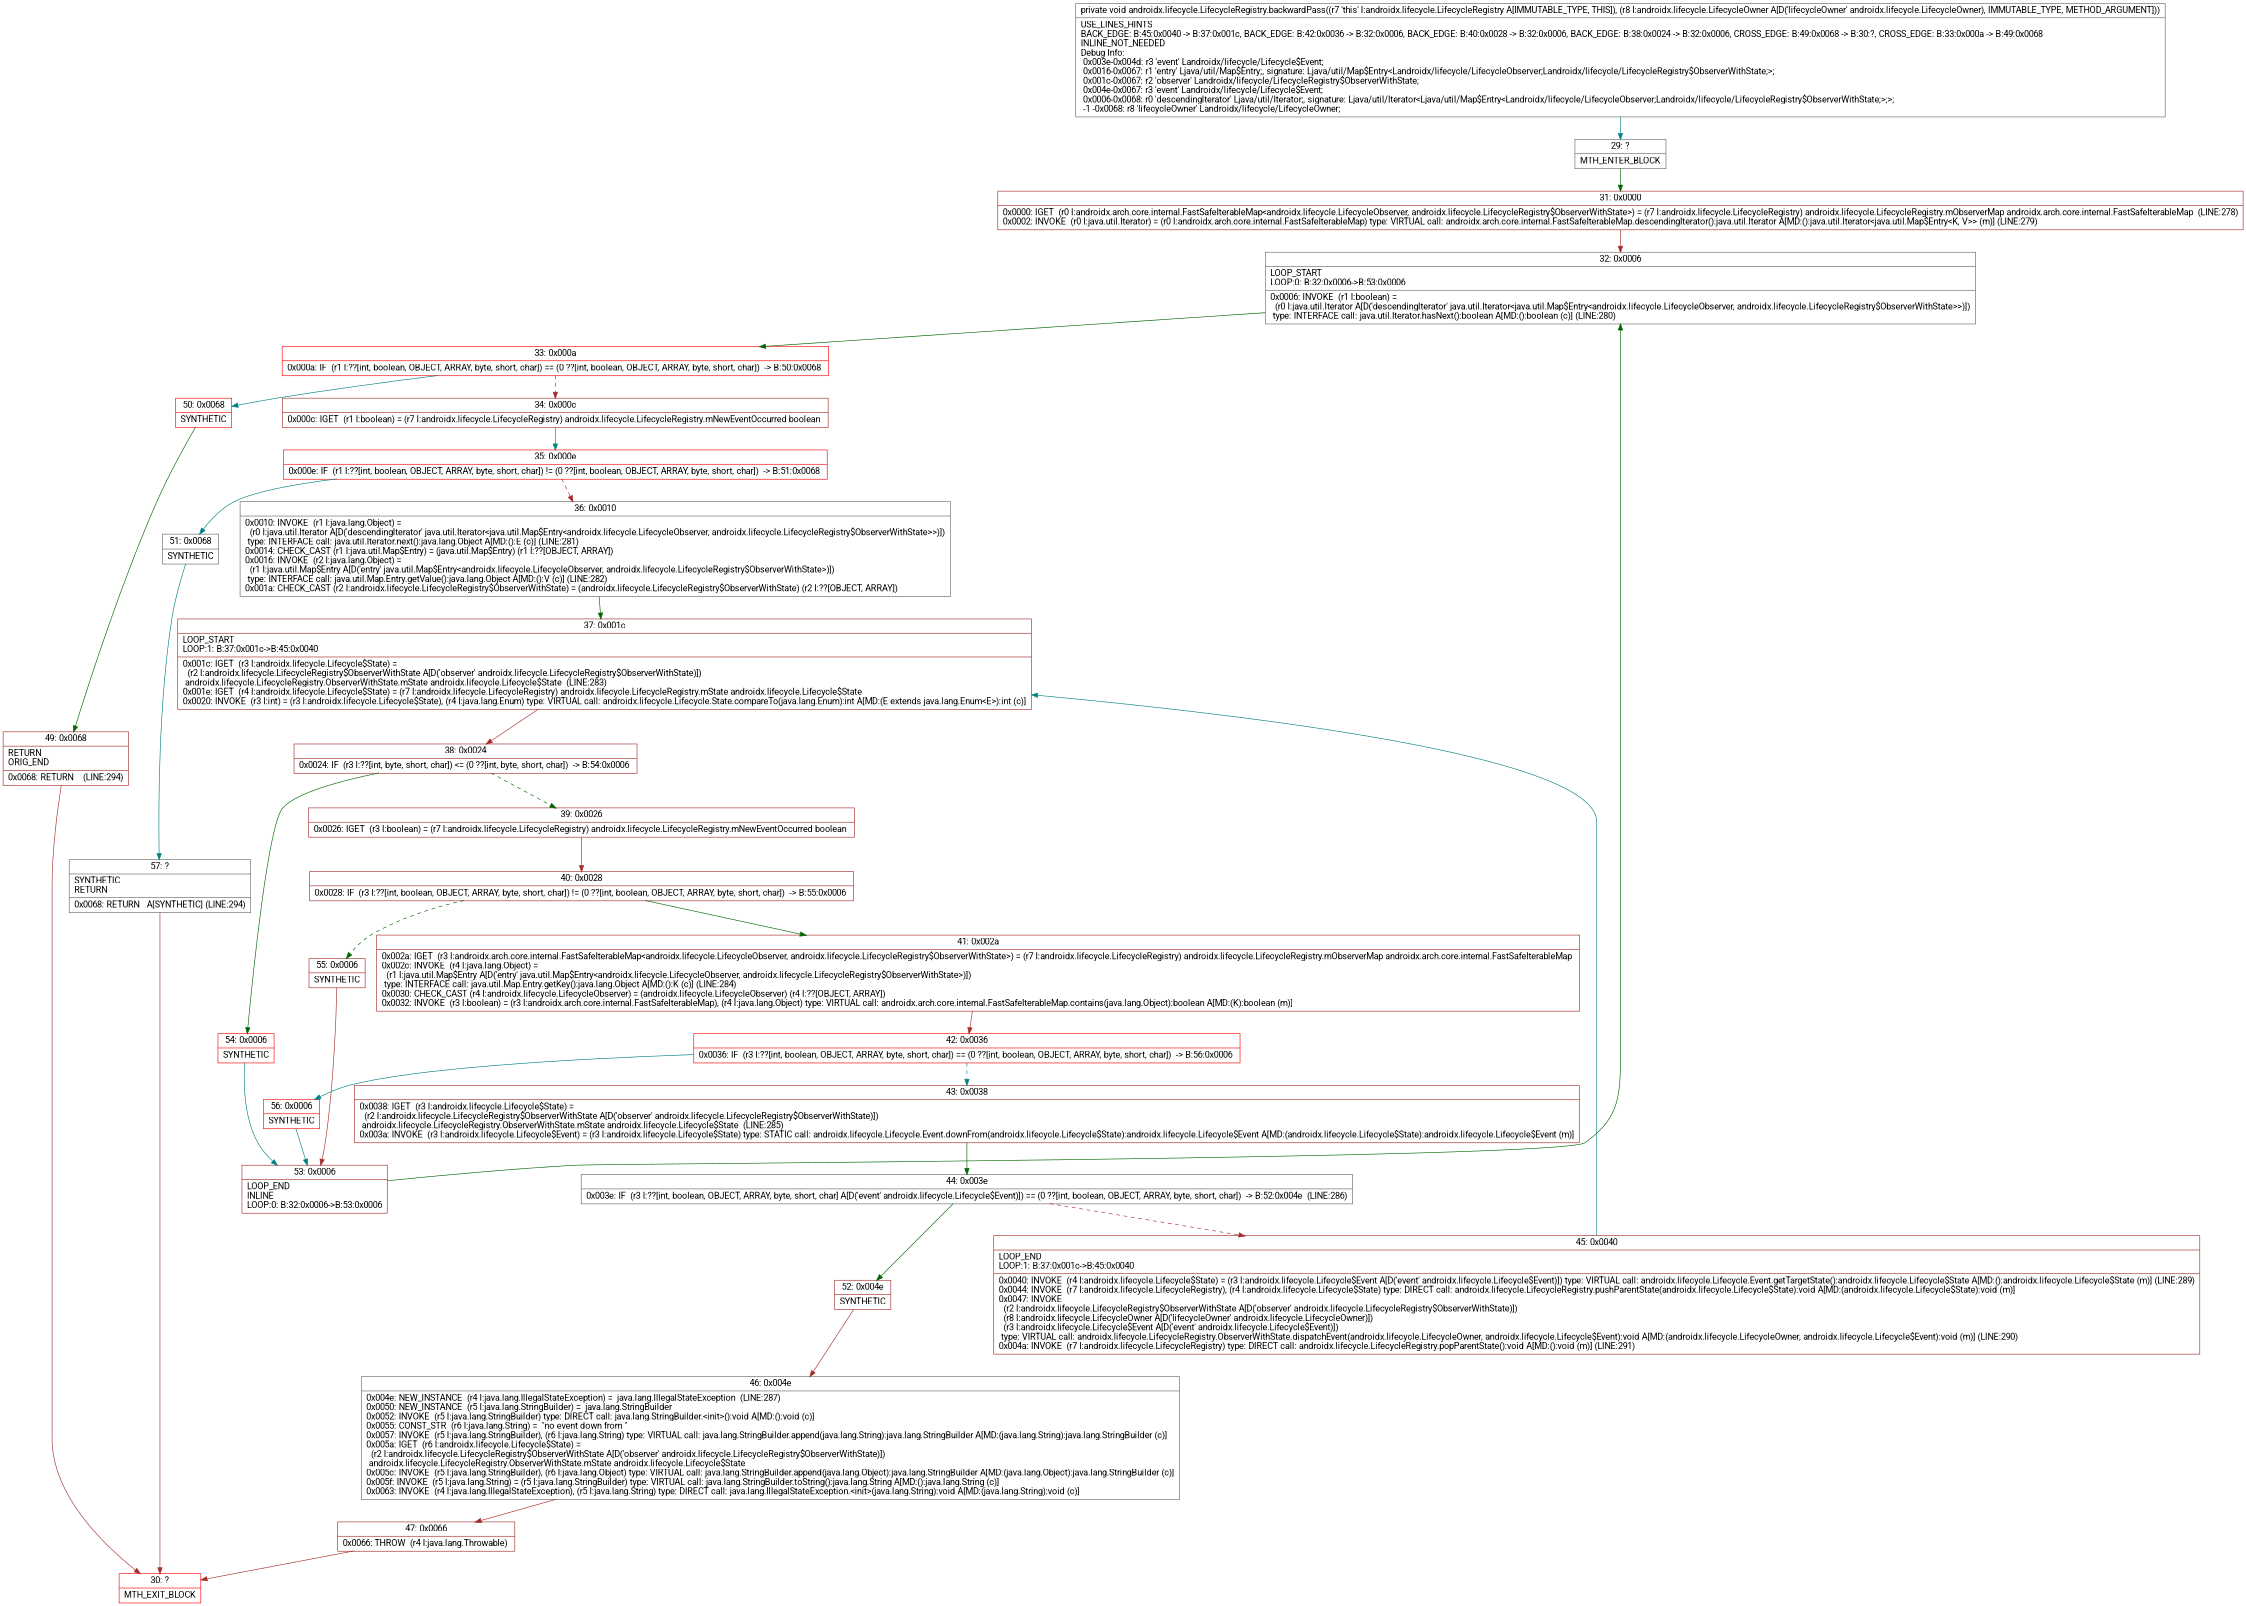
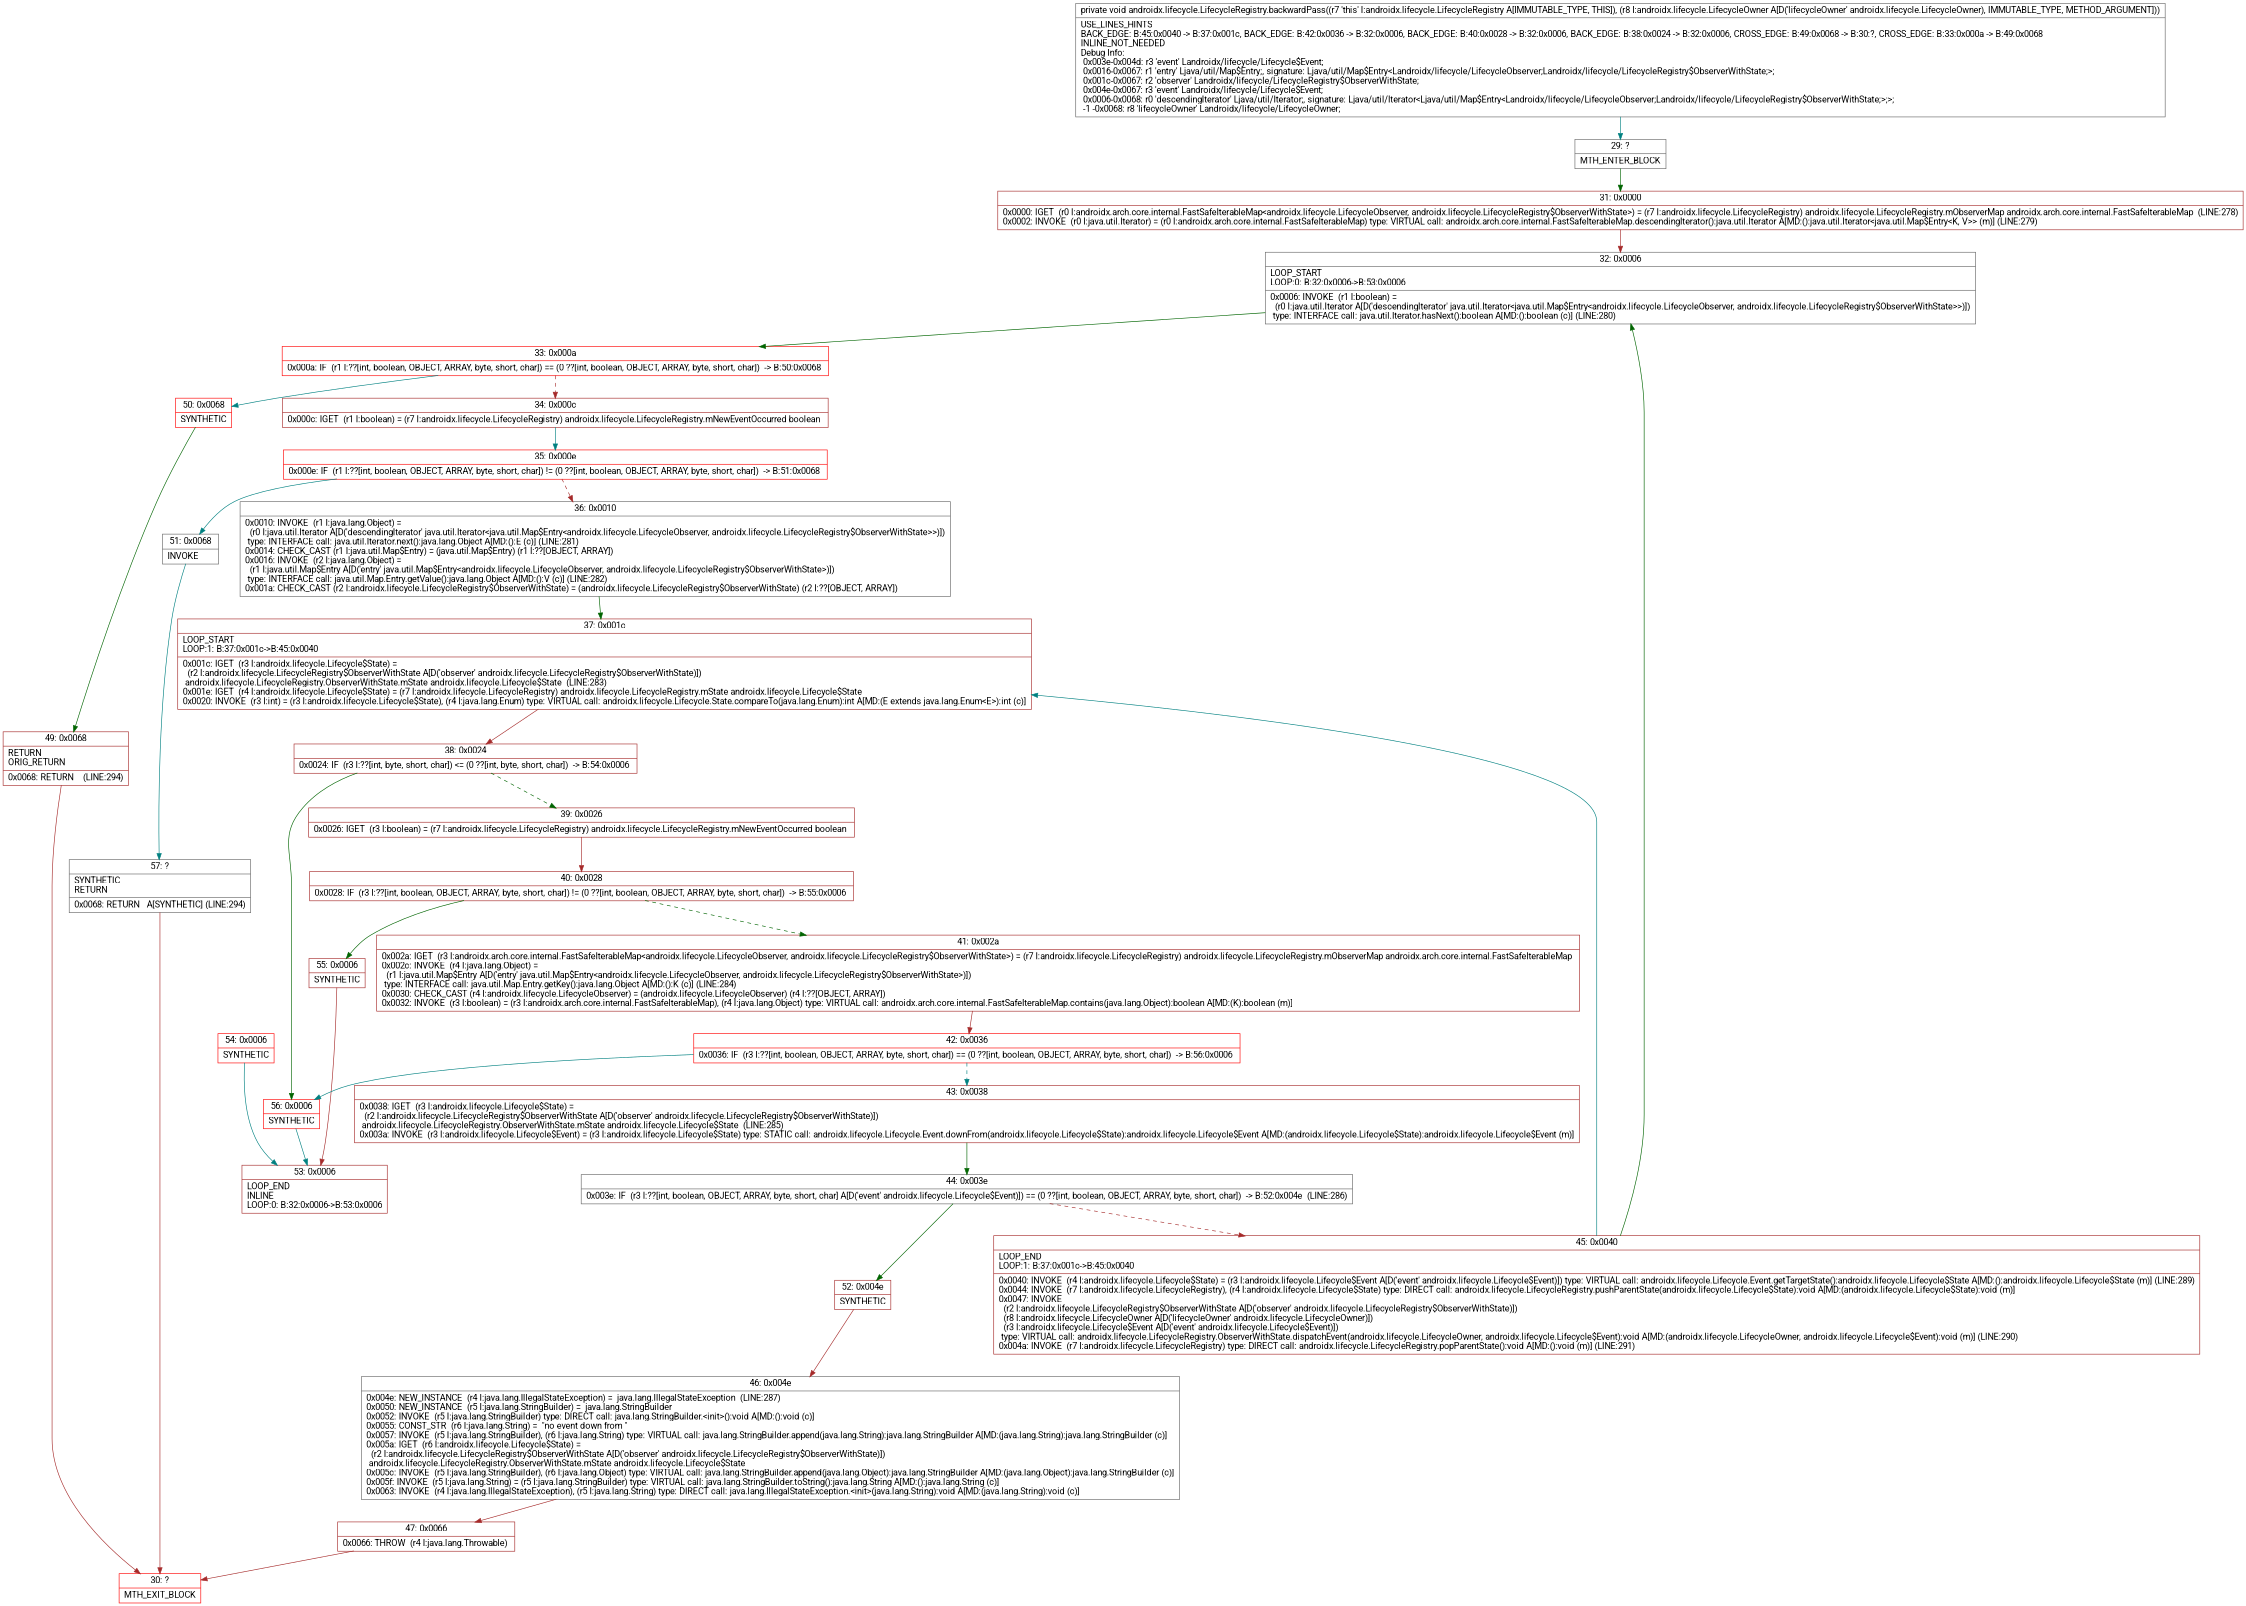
(191, 556) -> (183, 556)
(29, 763) -> (37, 763)
(268, 865) -> (292, 916)
(723, 917) -> (723, 917)
(403, 919) -> (403, 919)
(1398, 1153) -> (1644, 784)
